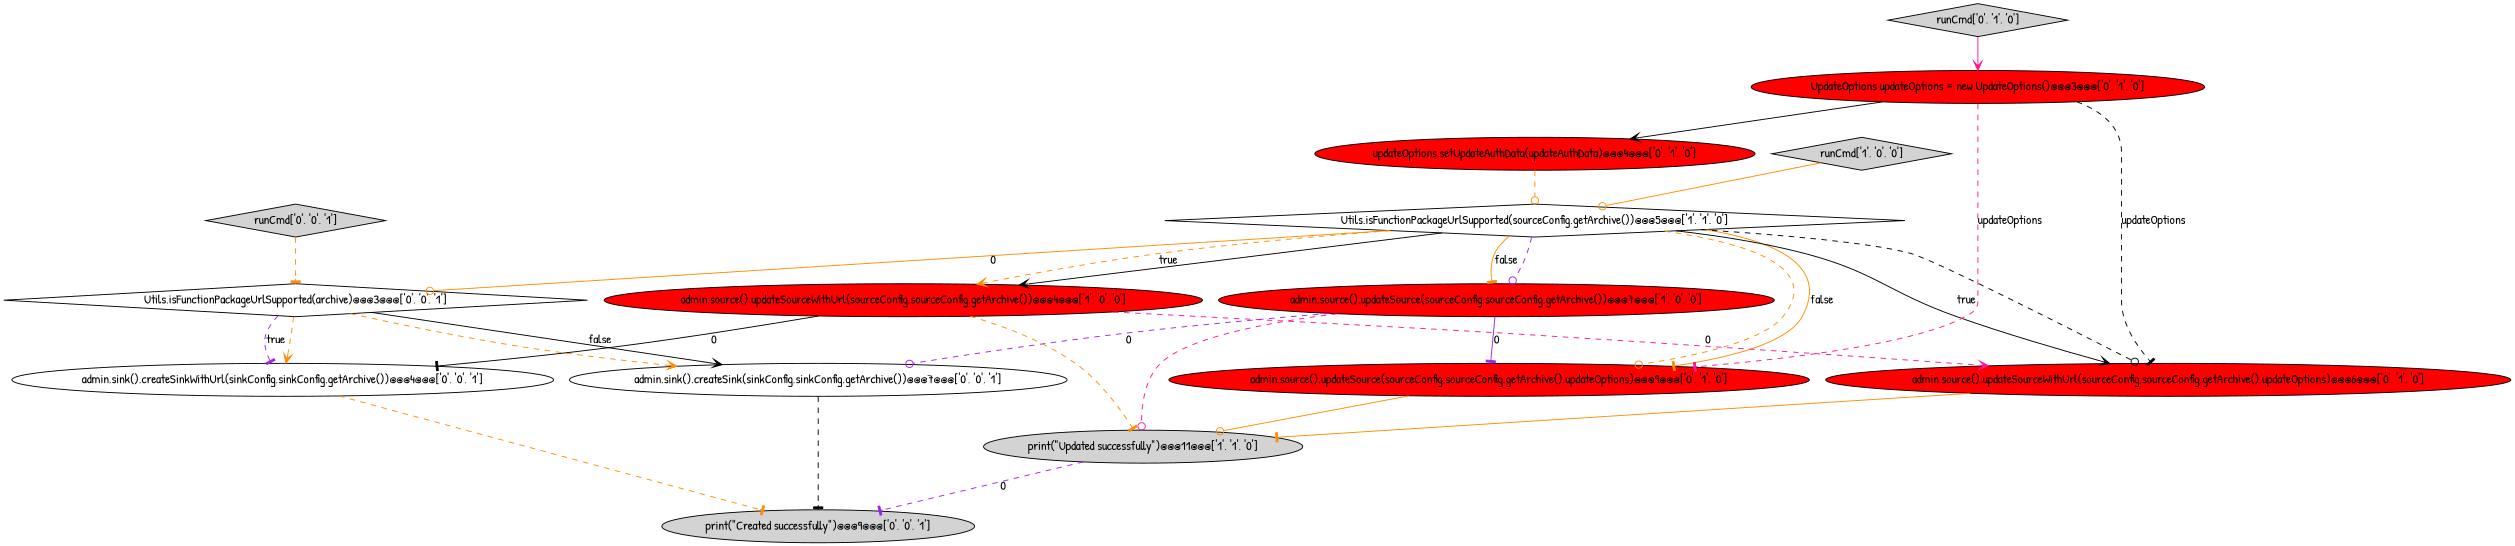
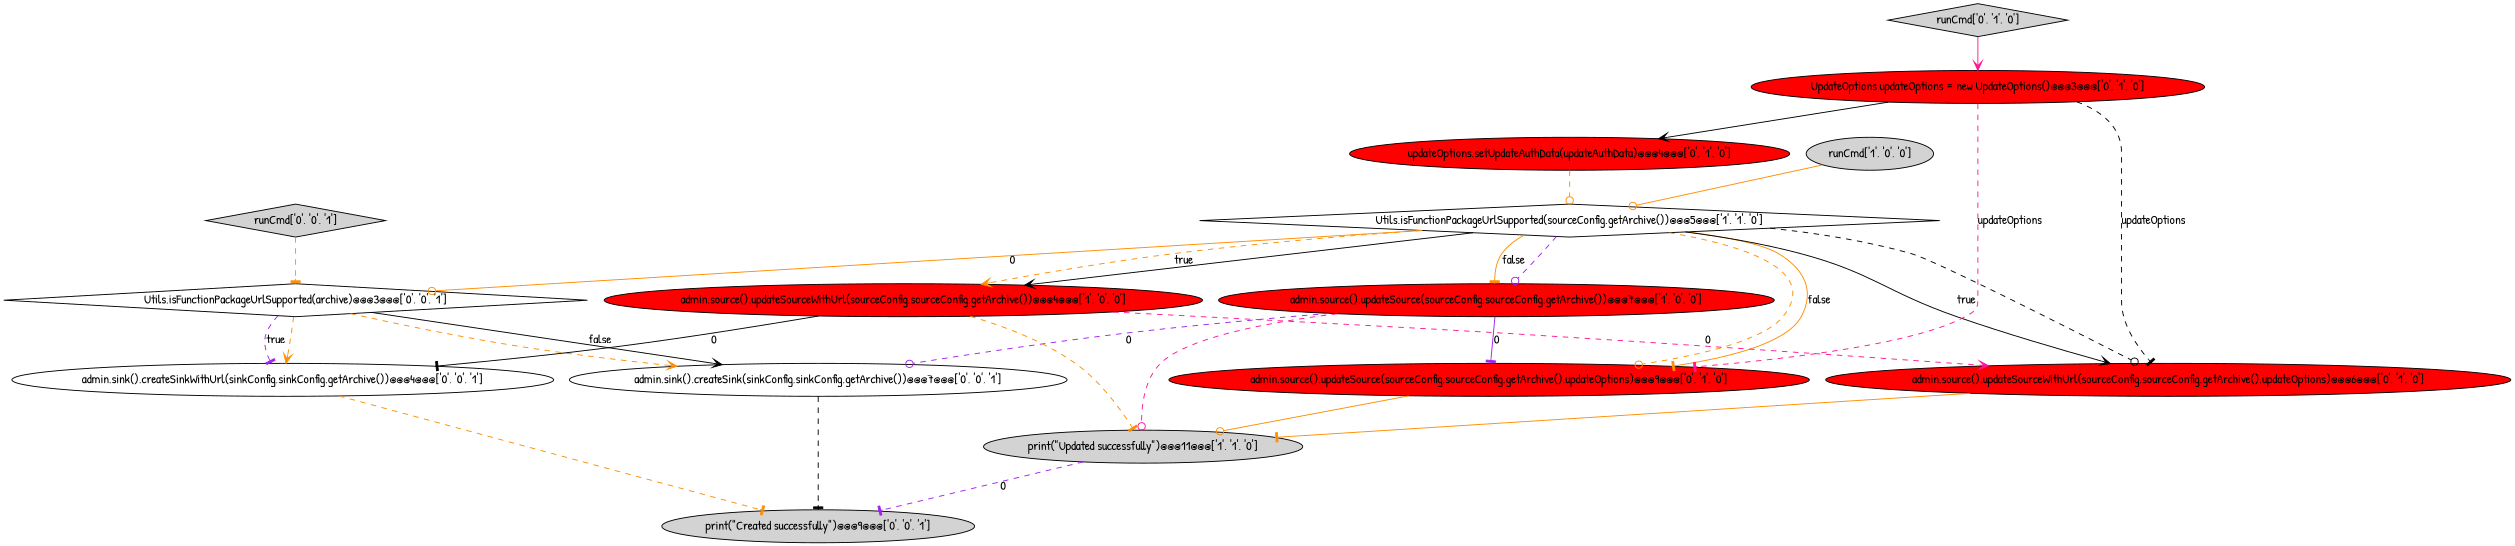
(1862, 154) -> (1870, 154)
